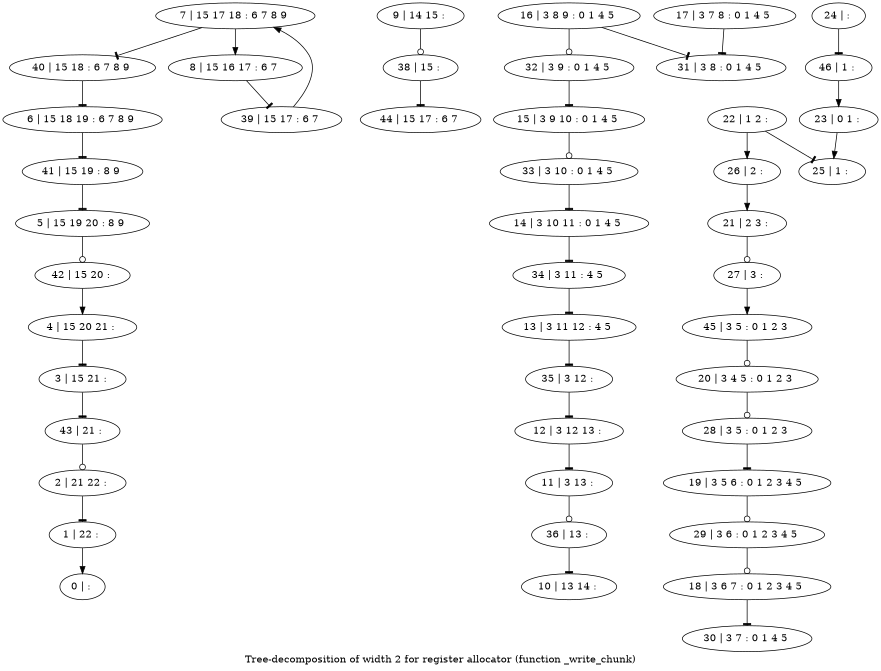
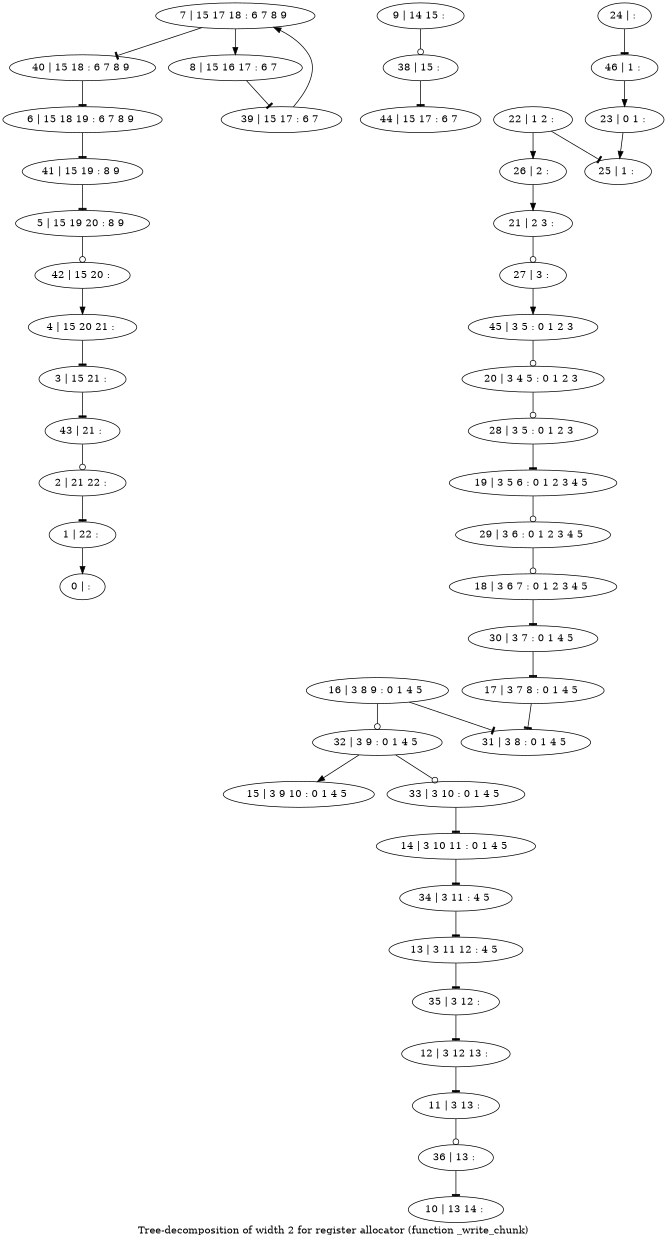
(569, 92) -> (341, 766)
(569, 143) -> (414, 767)
none -> (533, 663)
